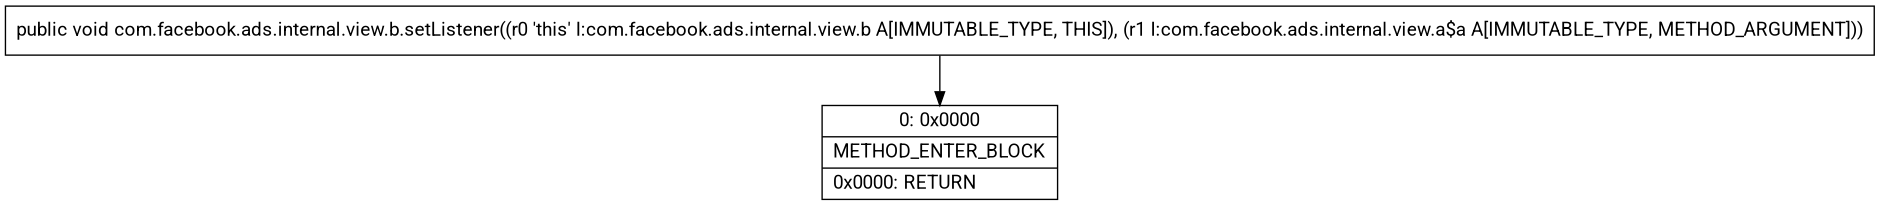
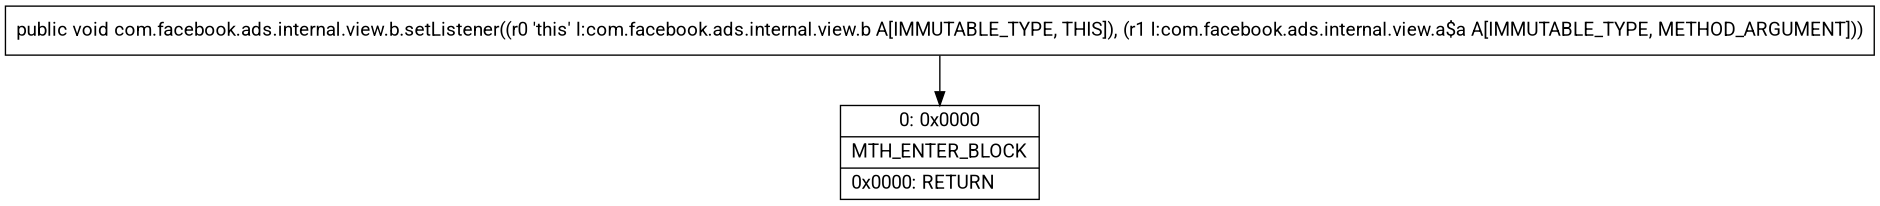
(940, 152) -> (940, 152)
